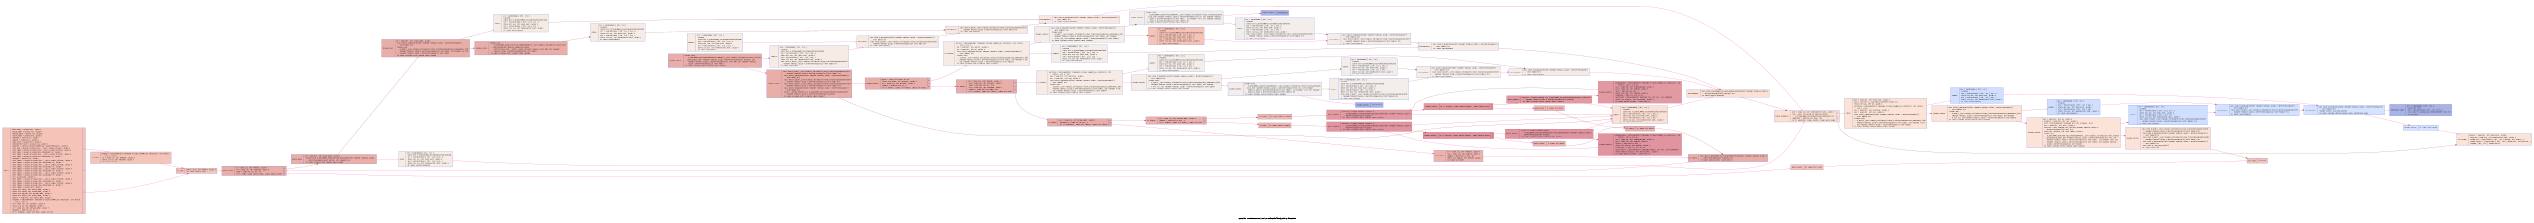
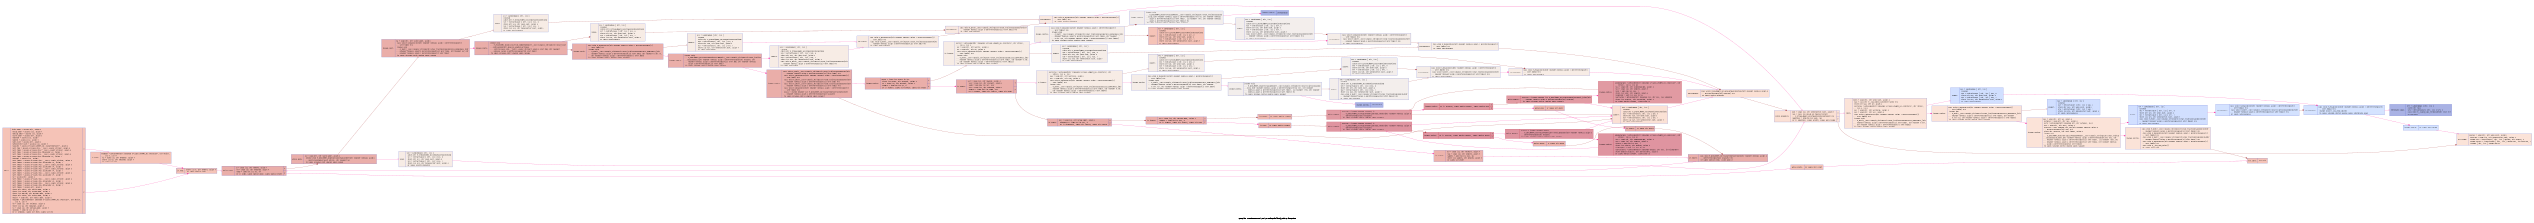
none -> (618, 52)
(2158, 103) -> none
